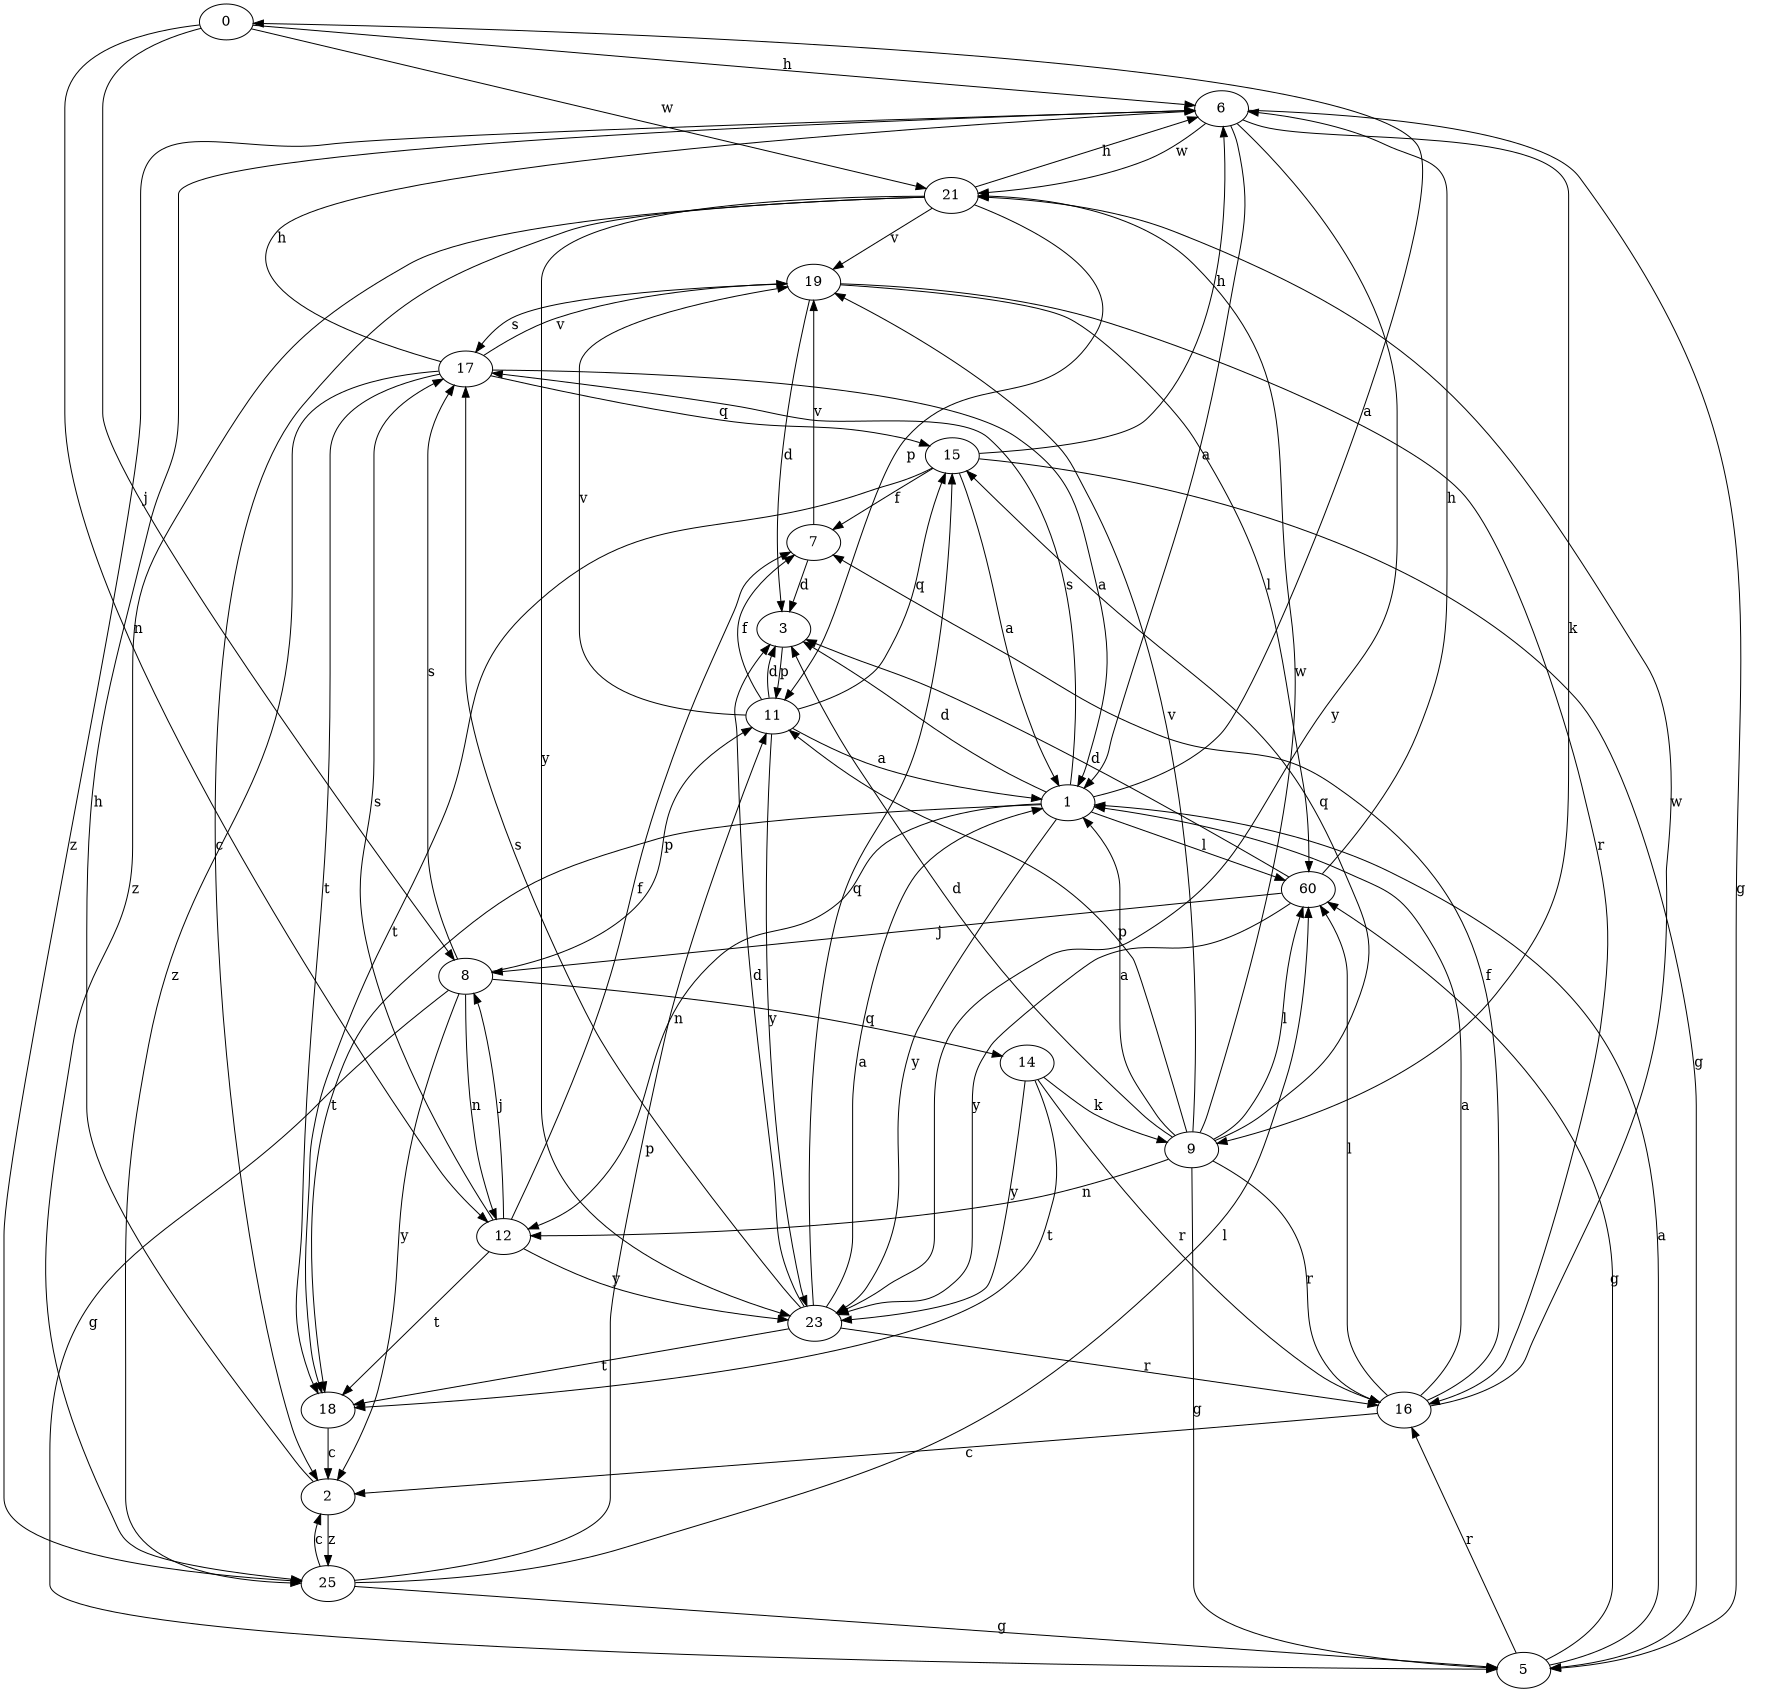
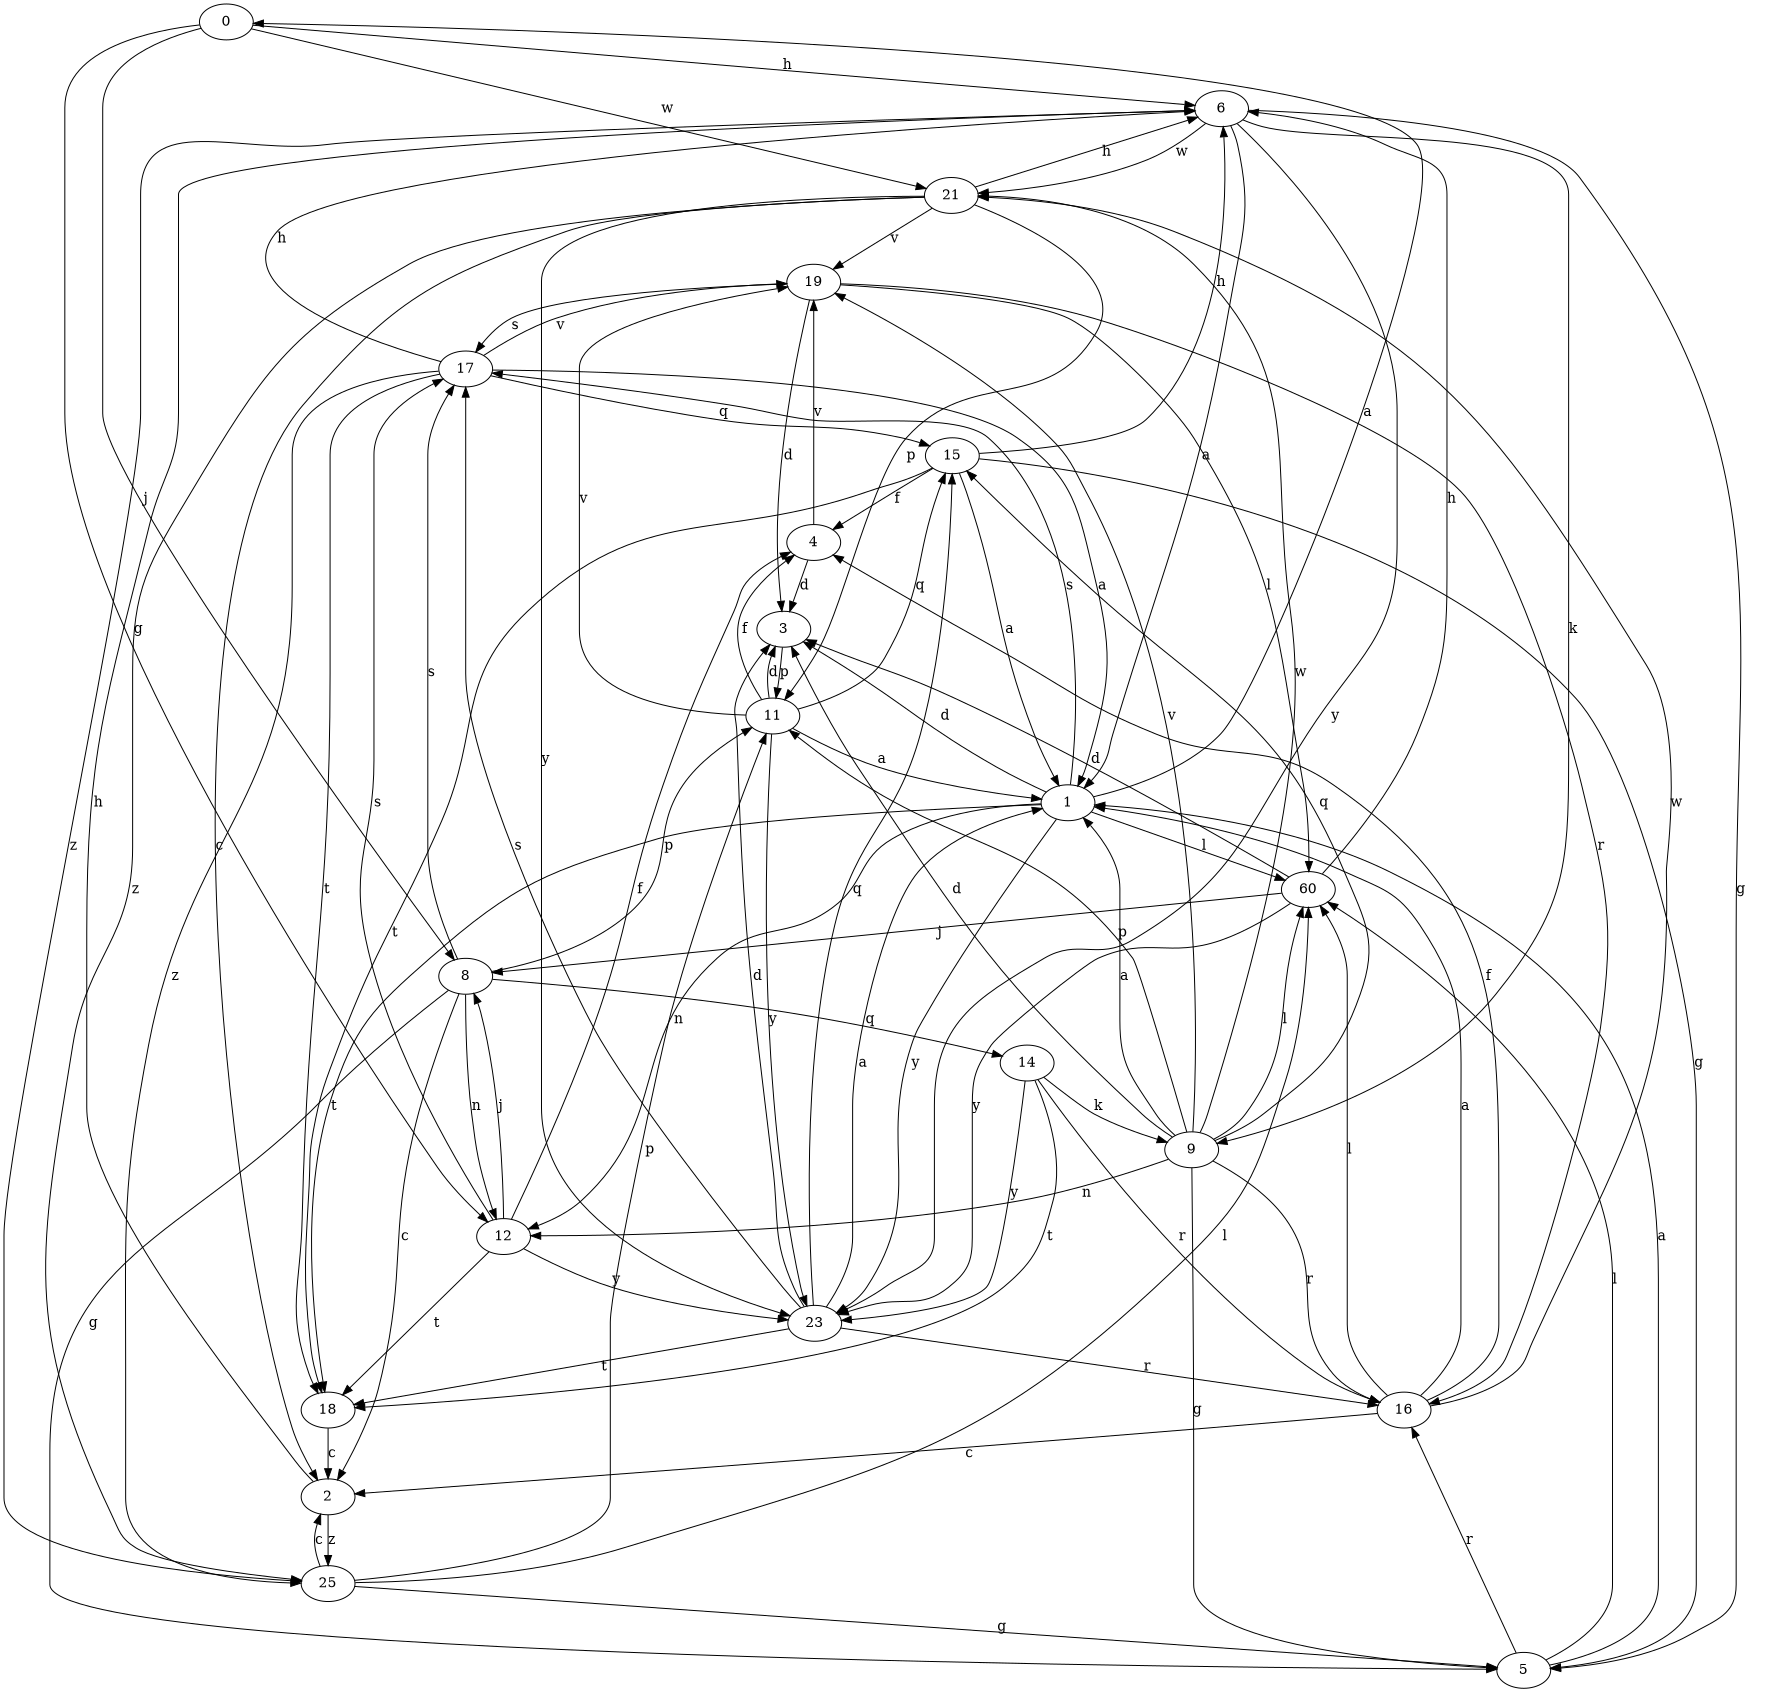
(814, 542) -> (814, 542)
(139, 629) -> (139, 629)
(405, 1237) -> (405, 1237)
(1615, 1280) -> (1615, 1280)
